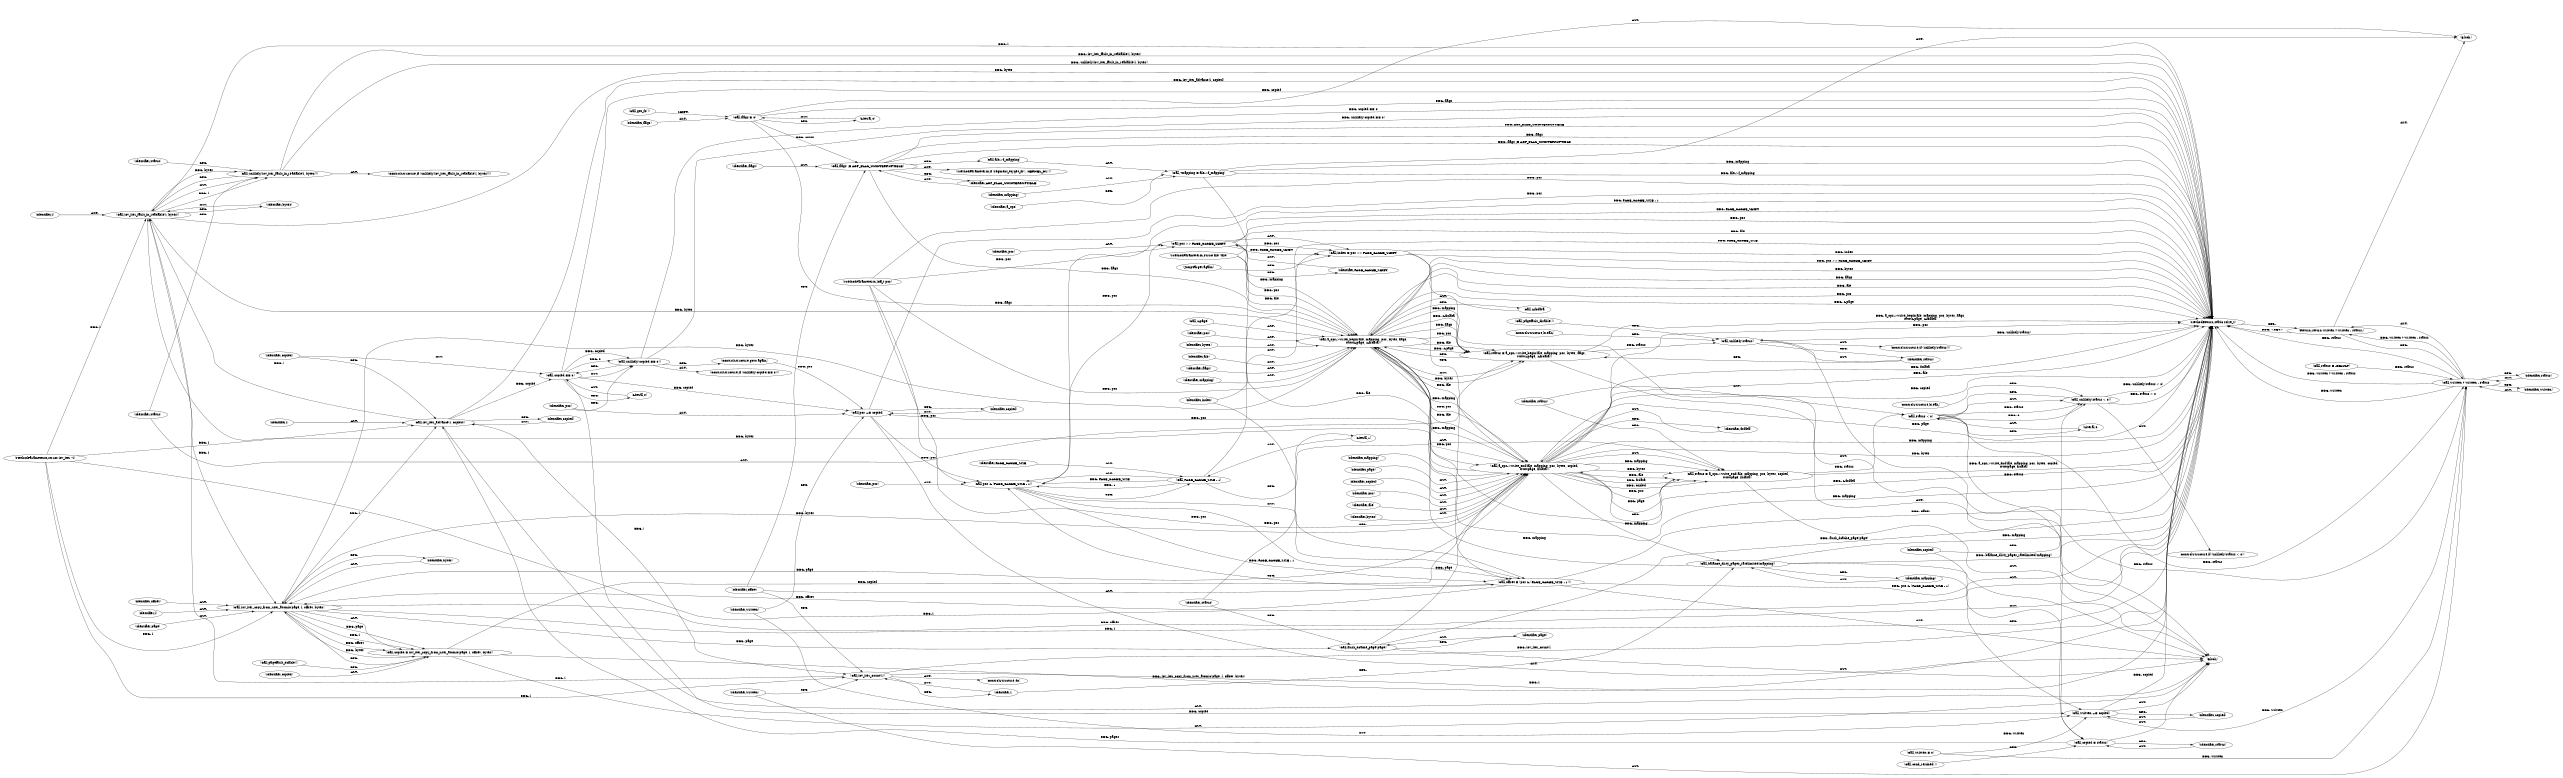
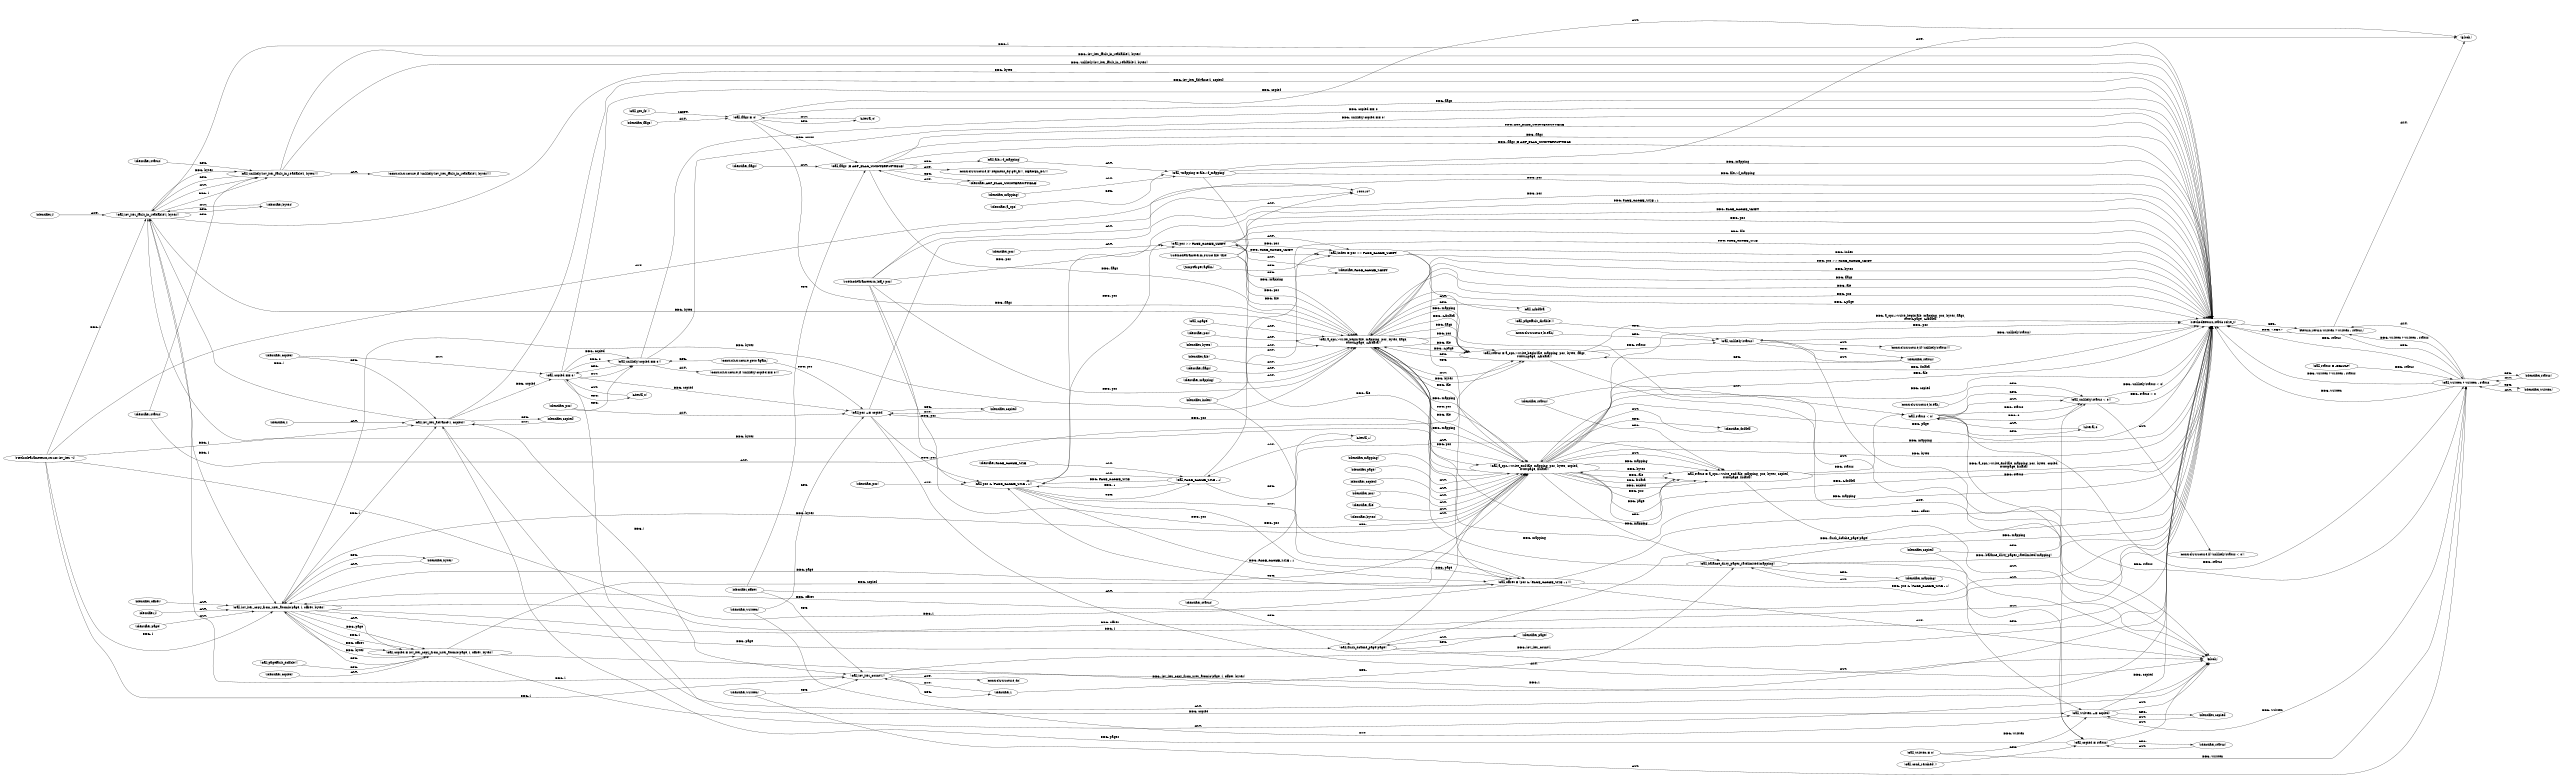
(1004, 172) -> (1004, 172)
none -> (1363, 192)
(691, 365) -> (692, 361)
